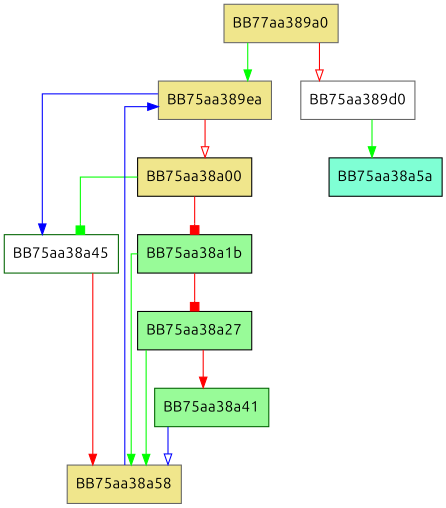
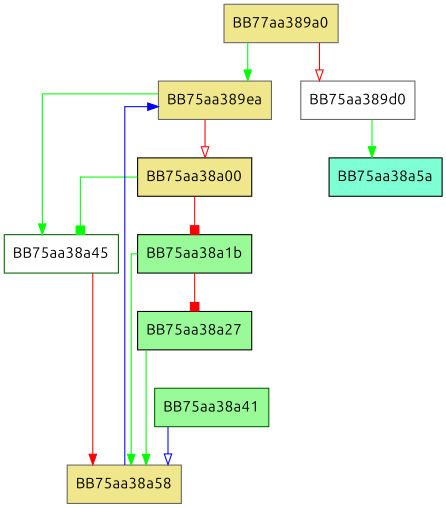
(42, 101) -> (42, 101)
(203, 364) -> none
